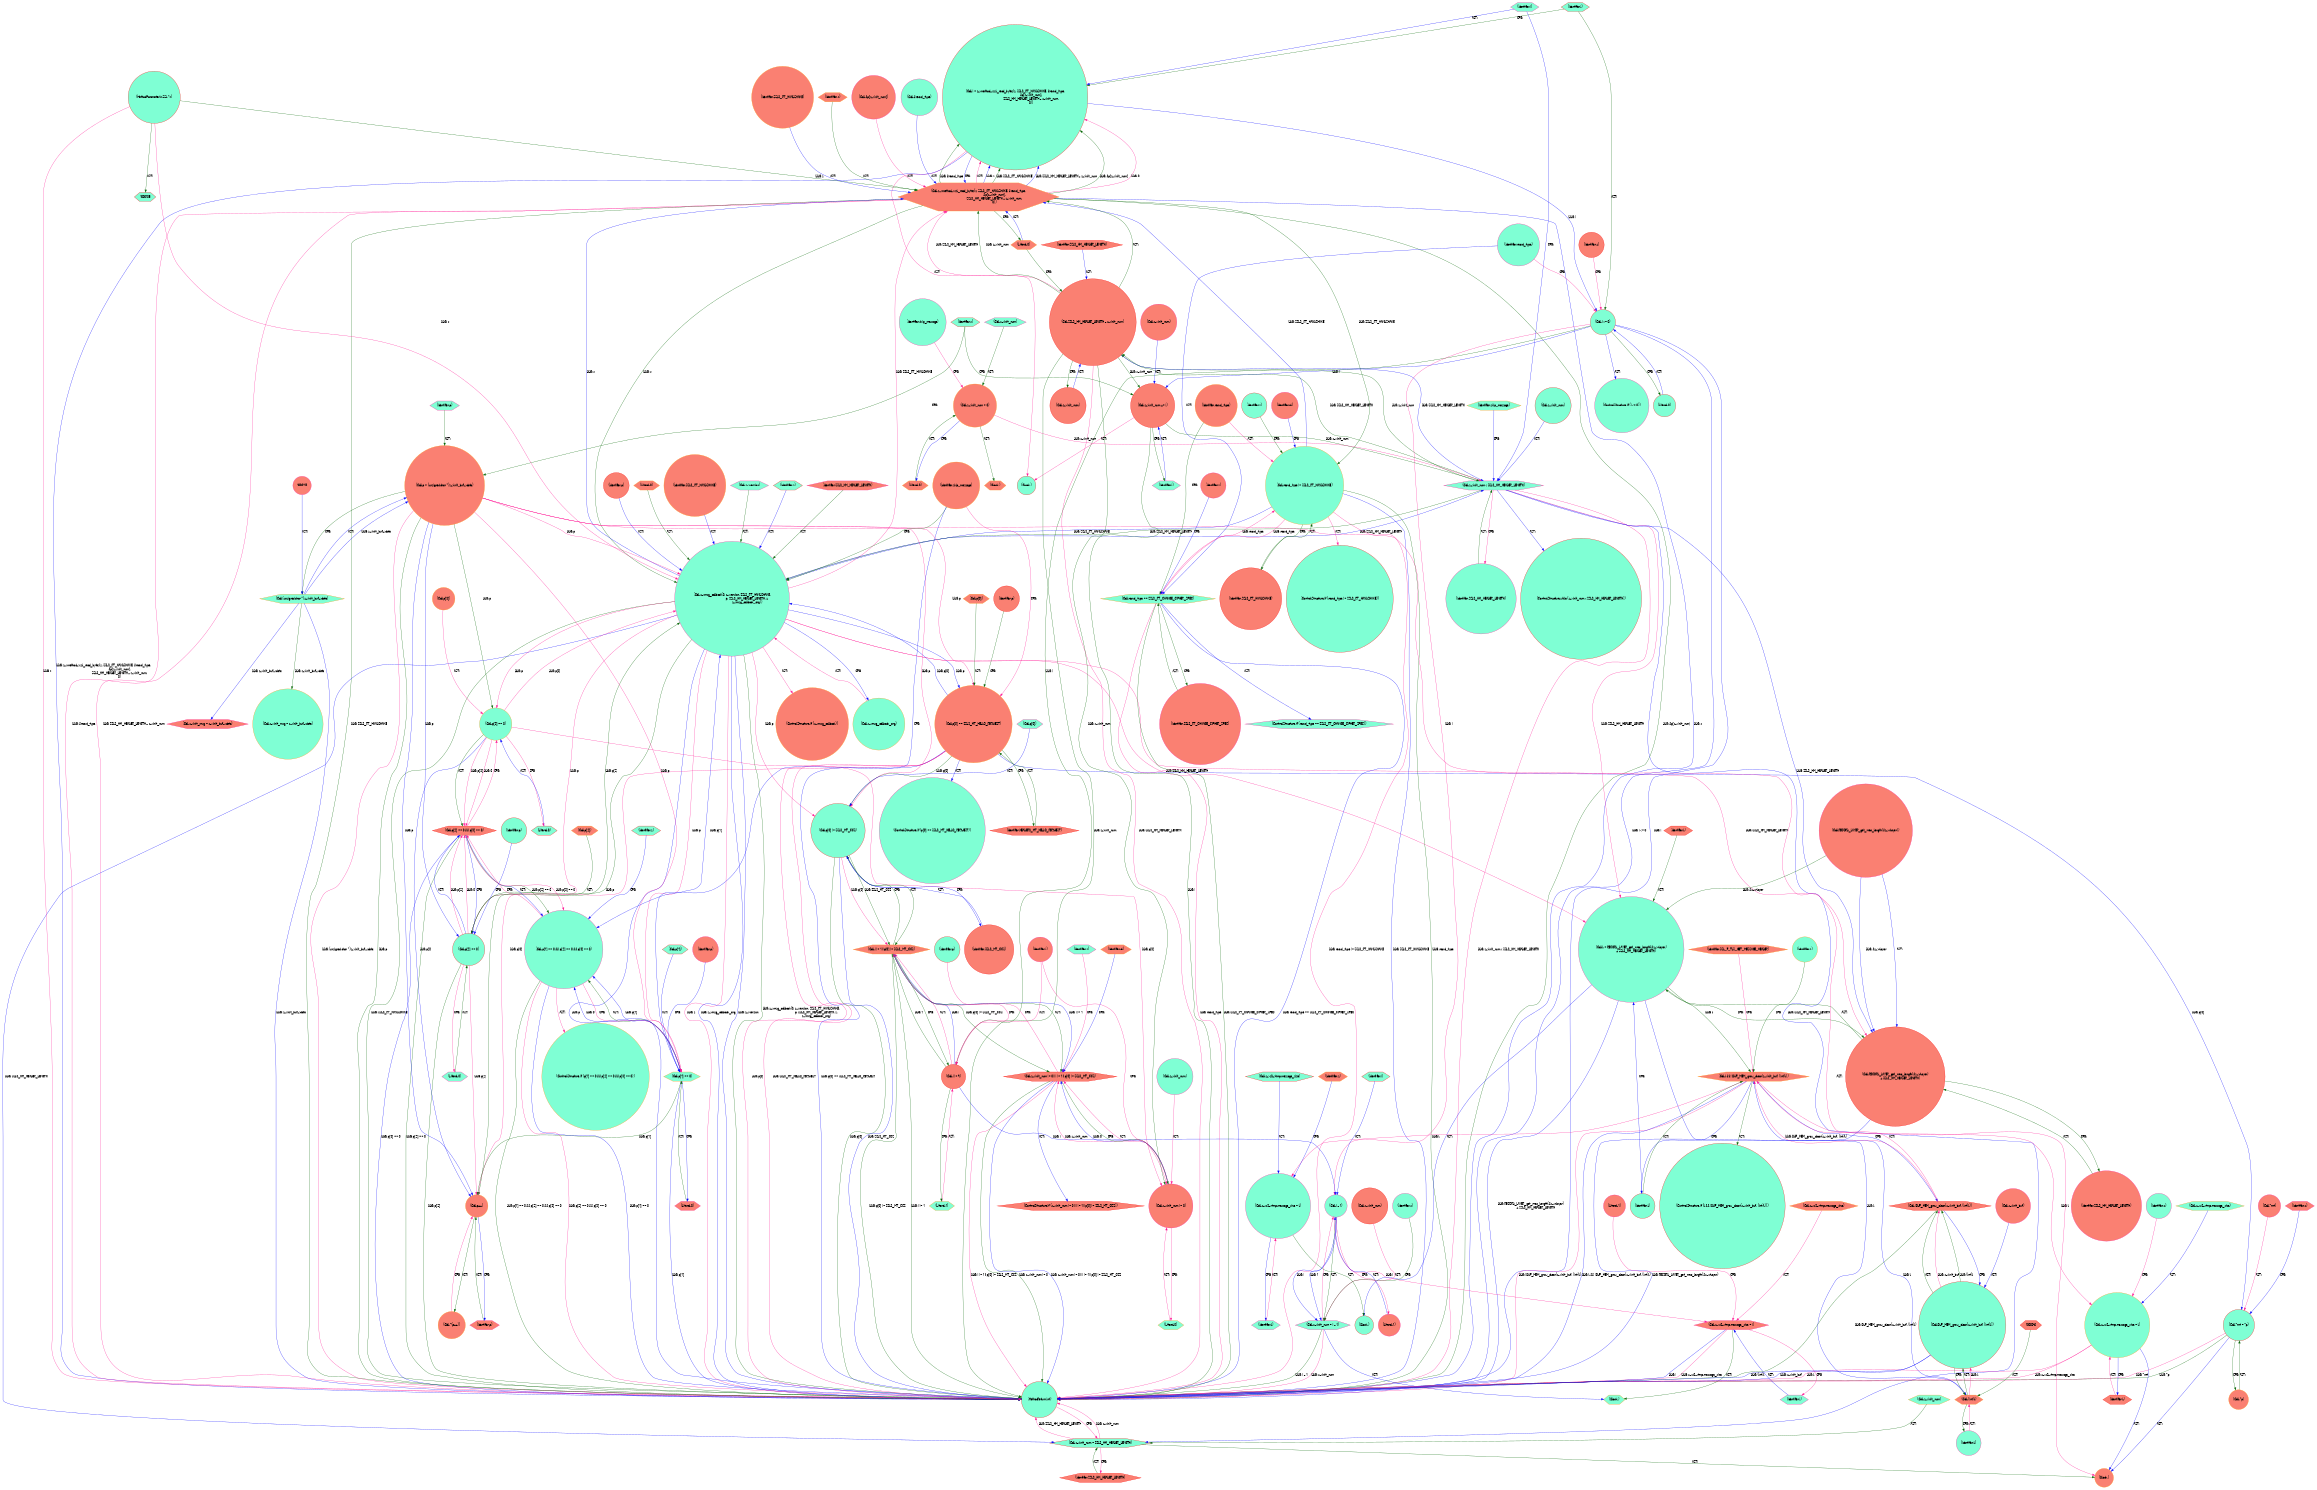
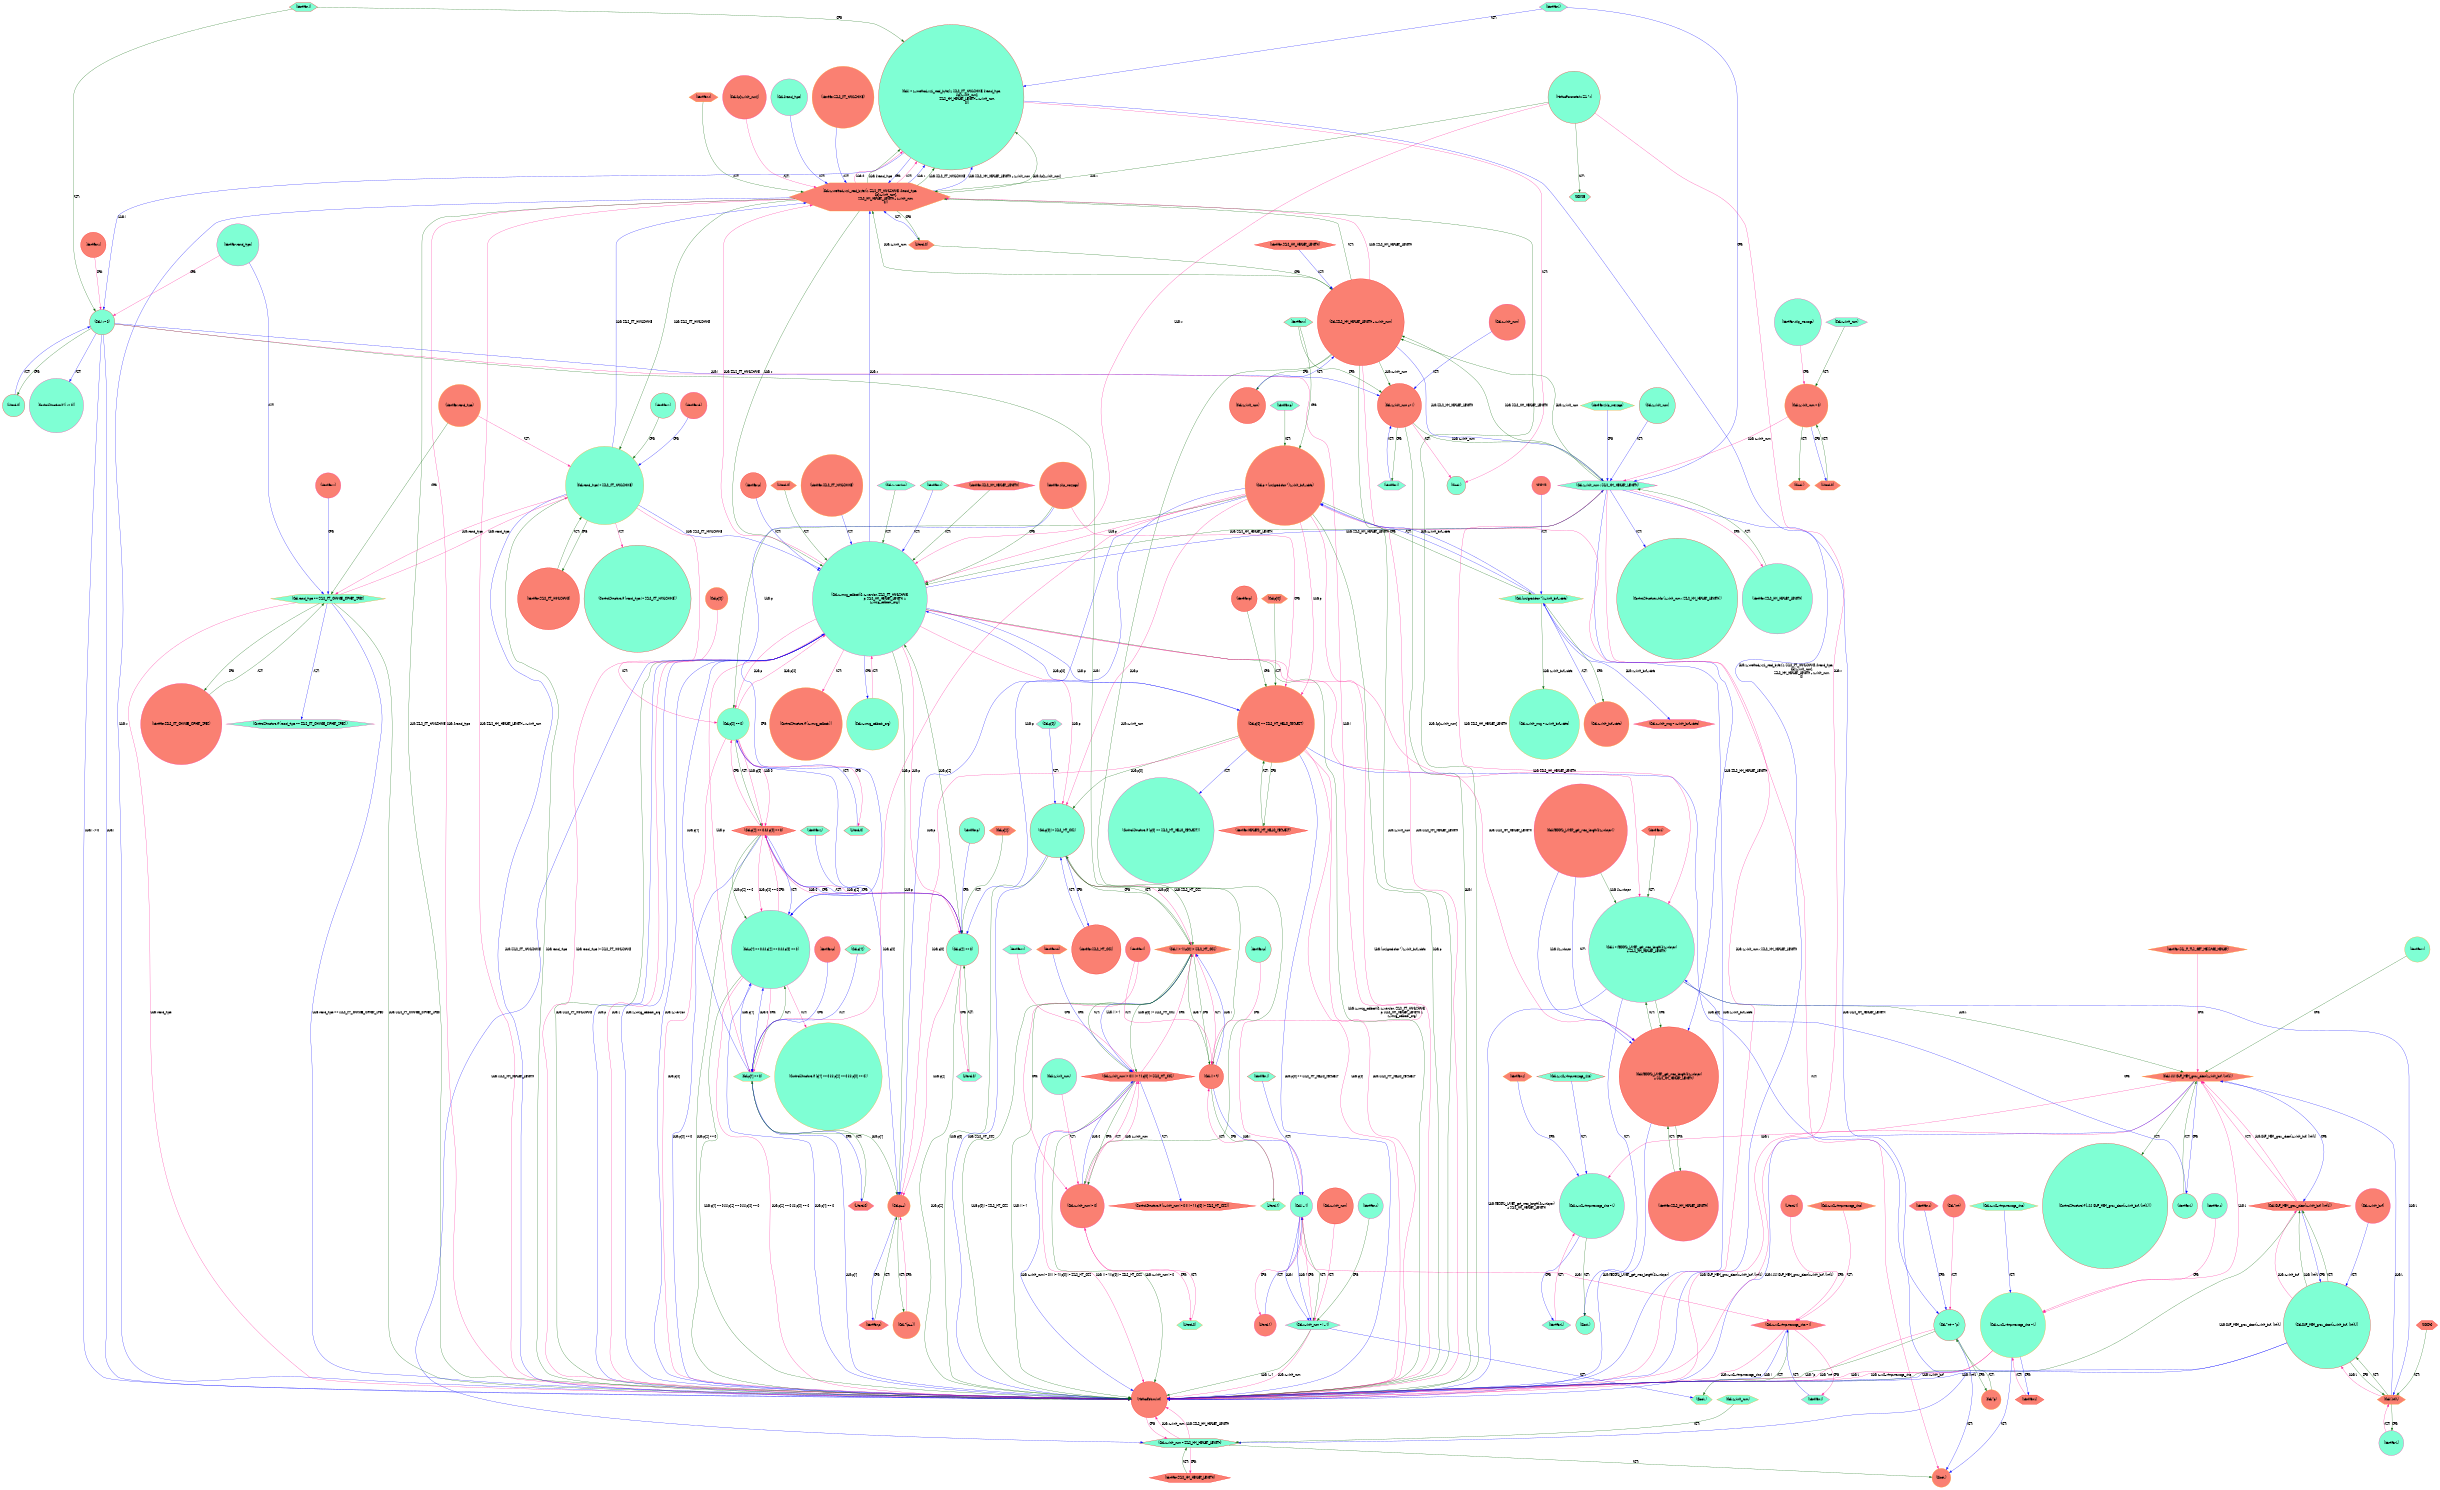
(302, 485) -> (1541, 485)
none -> (1606, 724)
(872, 873) -> (665, 1273)
(1039, 1400) -> (1149, 1400)
